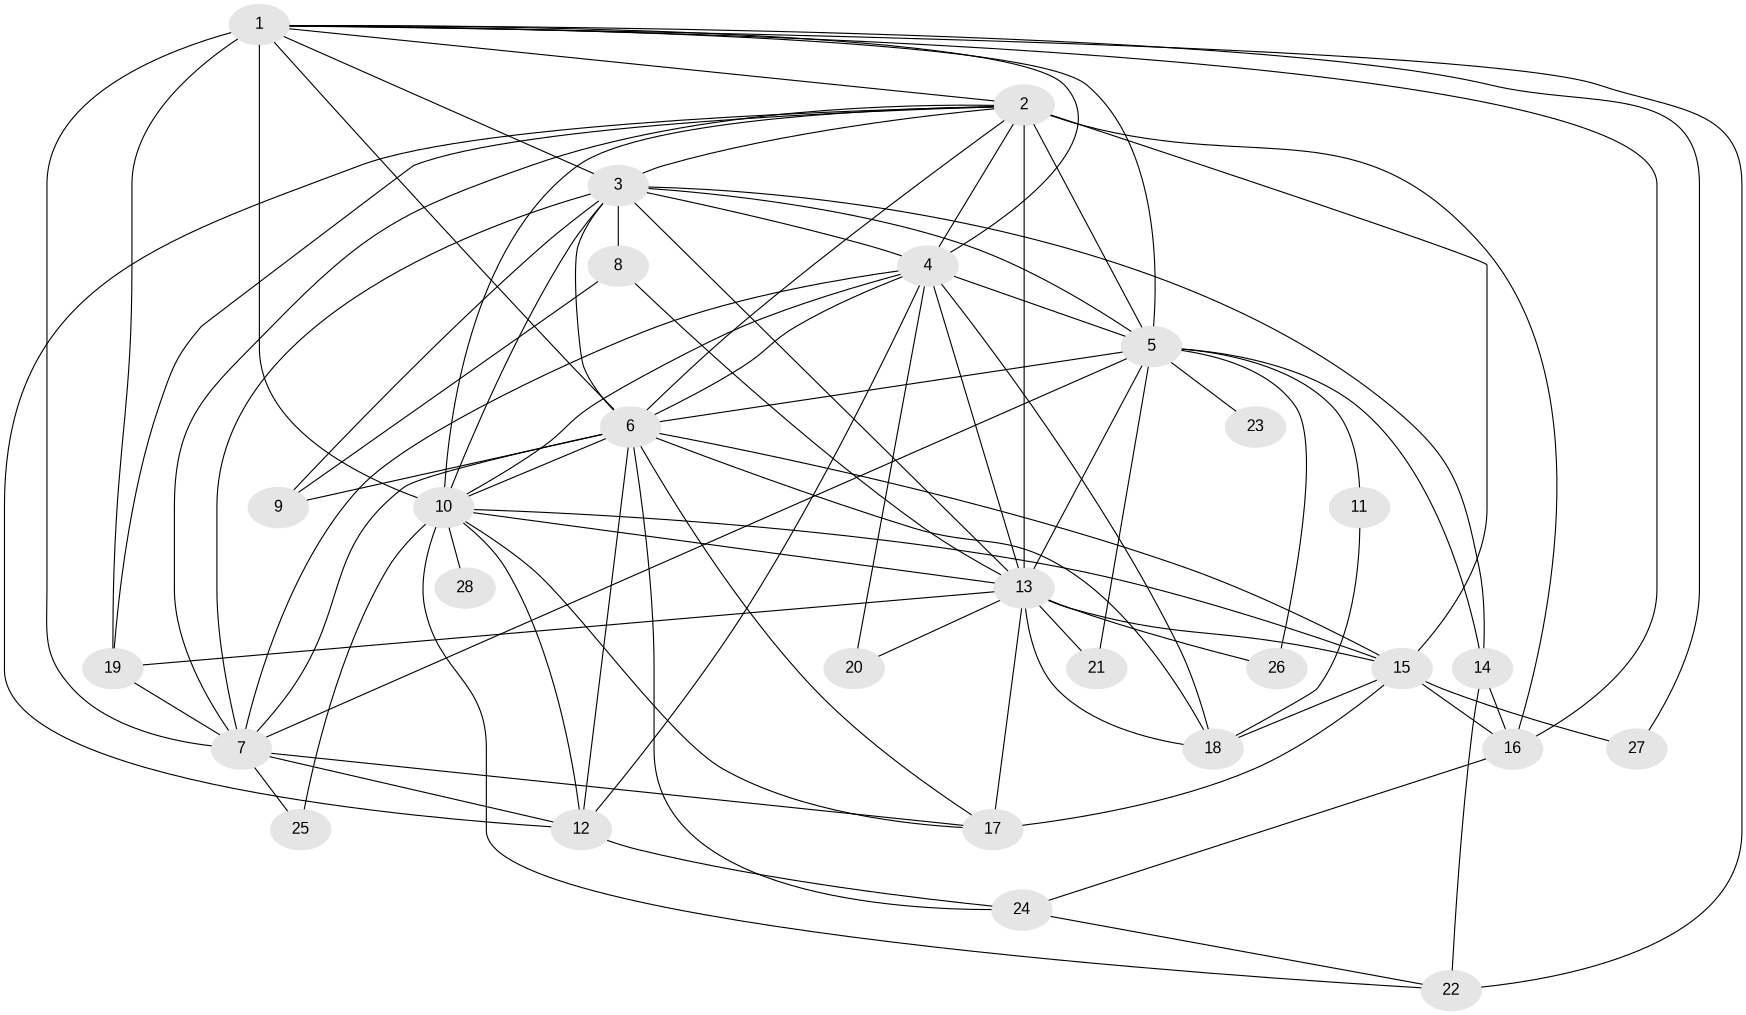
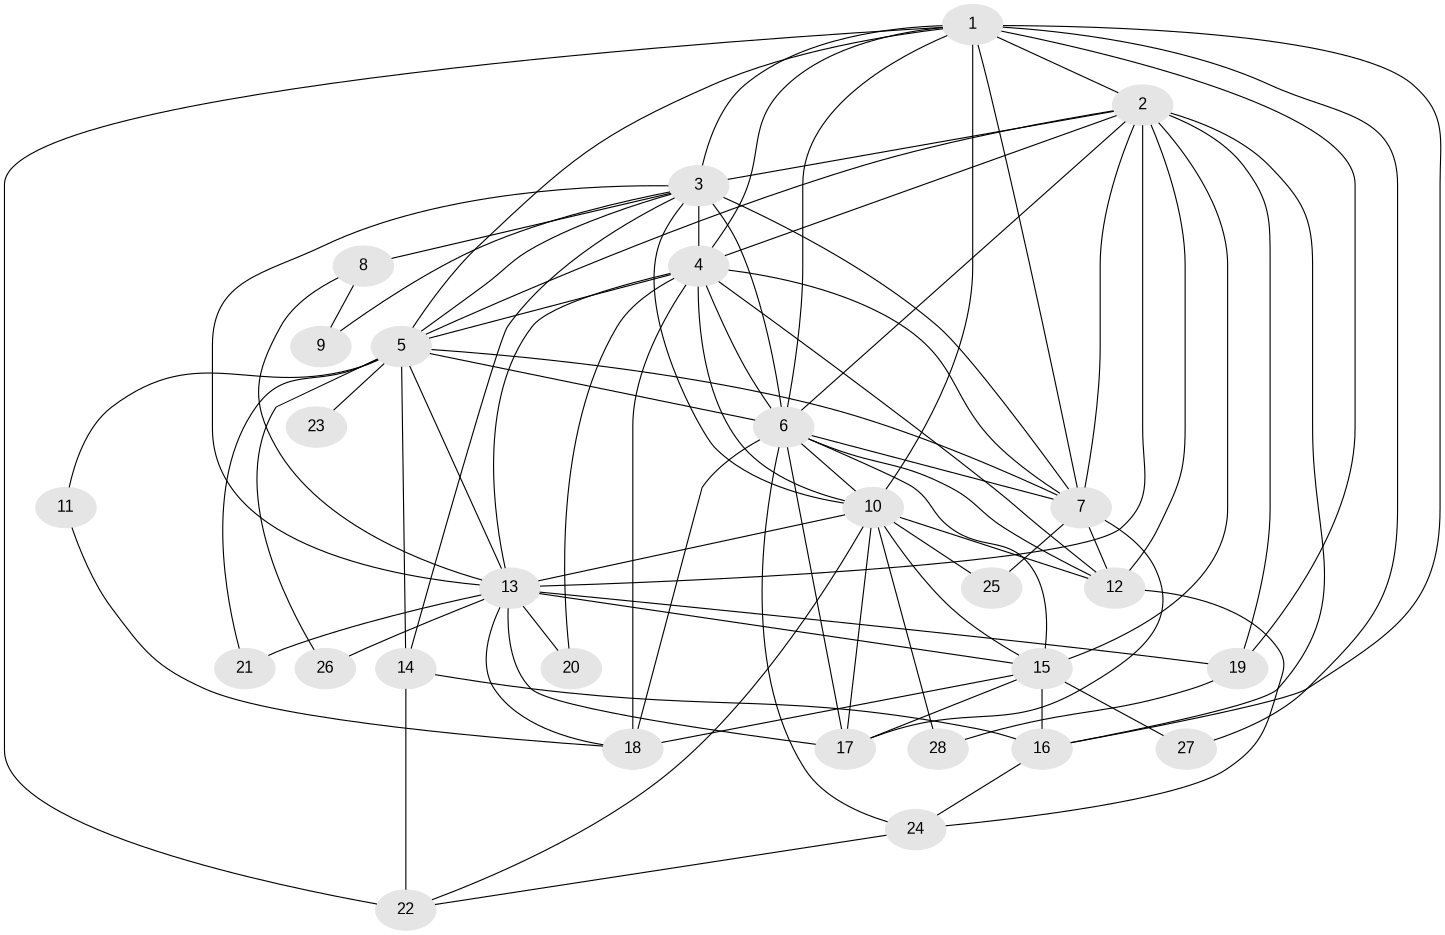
(607, 151) -> none
(403, 479) -> none
(177, 709) -> (1089, 712)
